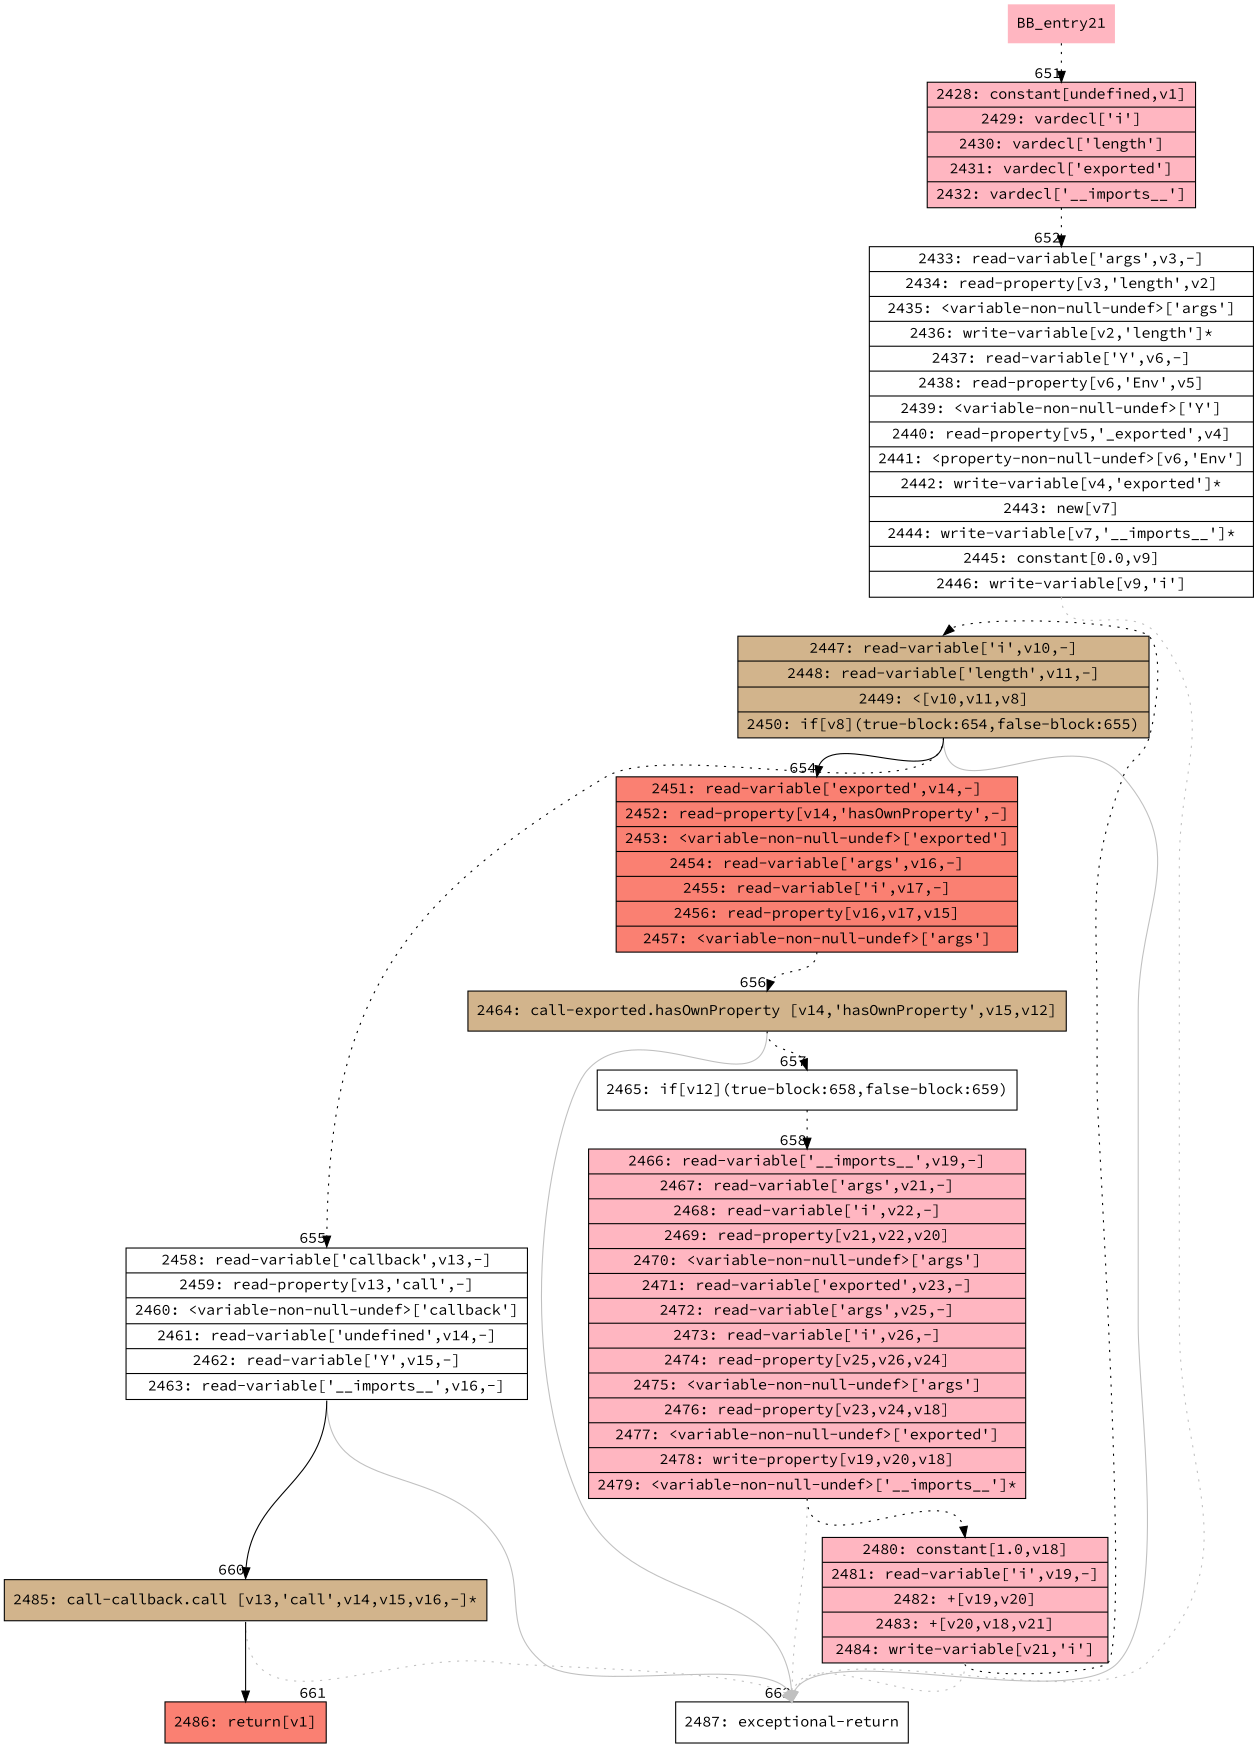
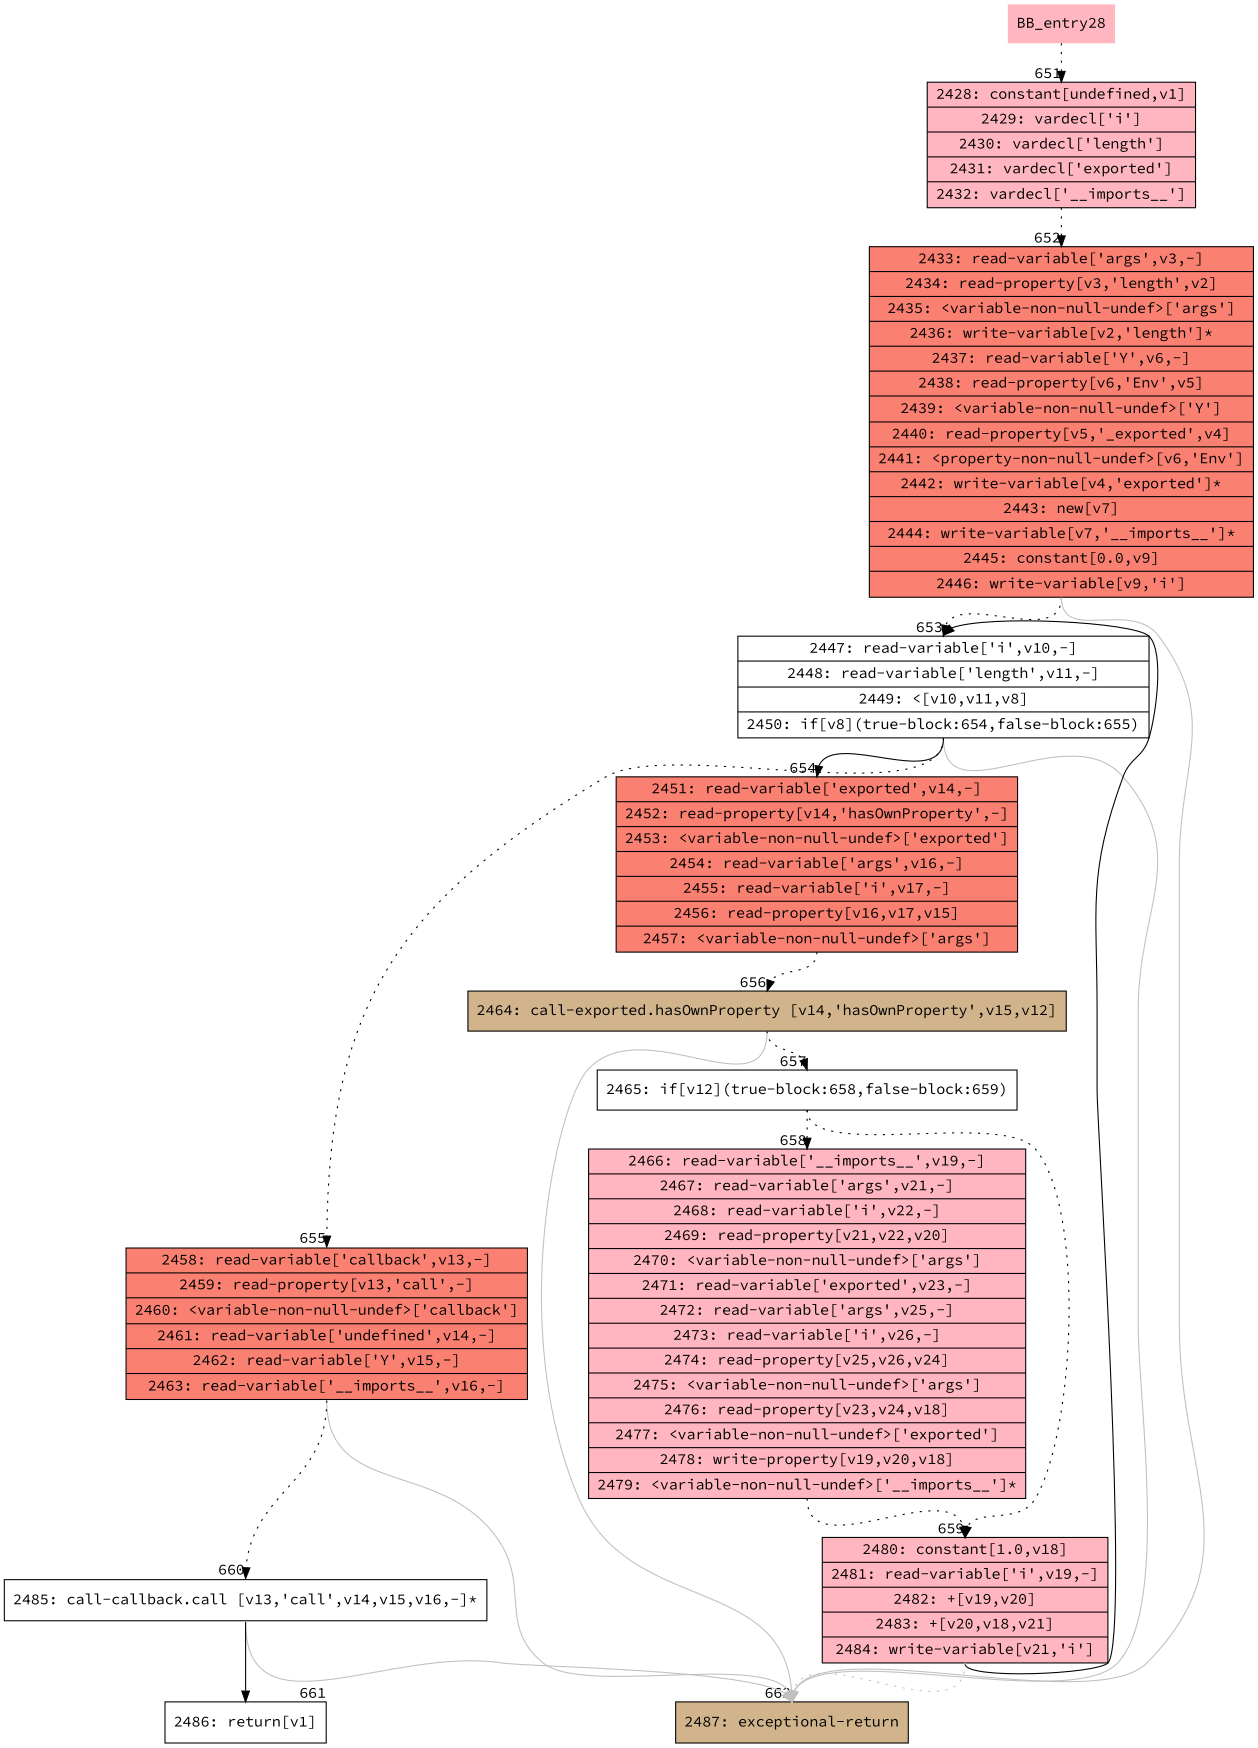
(1061, 24) -> (1061, 24)
(1061, 422) -> (1061, 422)
none -> (991, 615)
(943, 687) -> (943, 687)
(1098, 1116) -> (1098, 1116)
none -> (1065, 1241)
(1179, 1278) -> (1179, 1278)
(327, 1324) -> (327, 1324)
(290, 1485) -> (290, 1485)
(800, 1595) -> none
(246, 1600) -> (246, 1600)
(497, 1663) -> (497, 1663)
(246, 1722) -> (246, 1722)
(792, 1722) -> (792, 1722)
